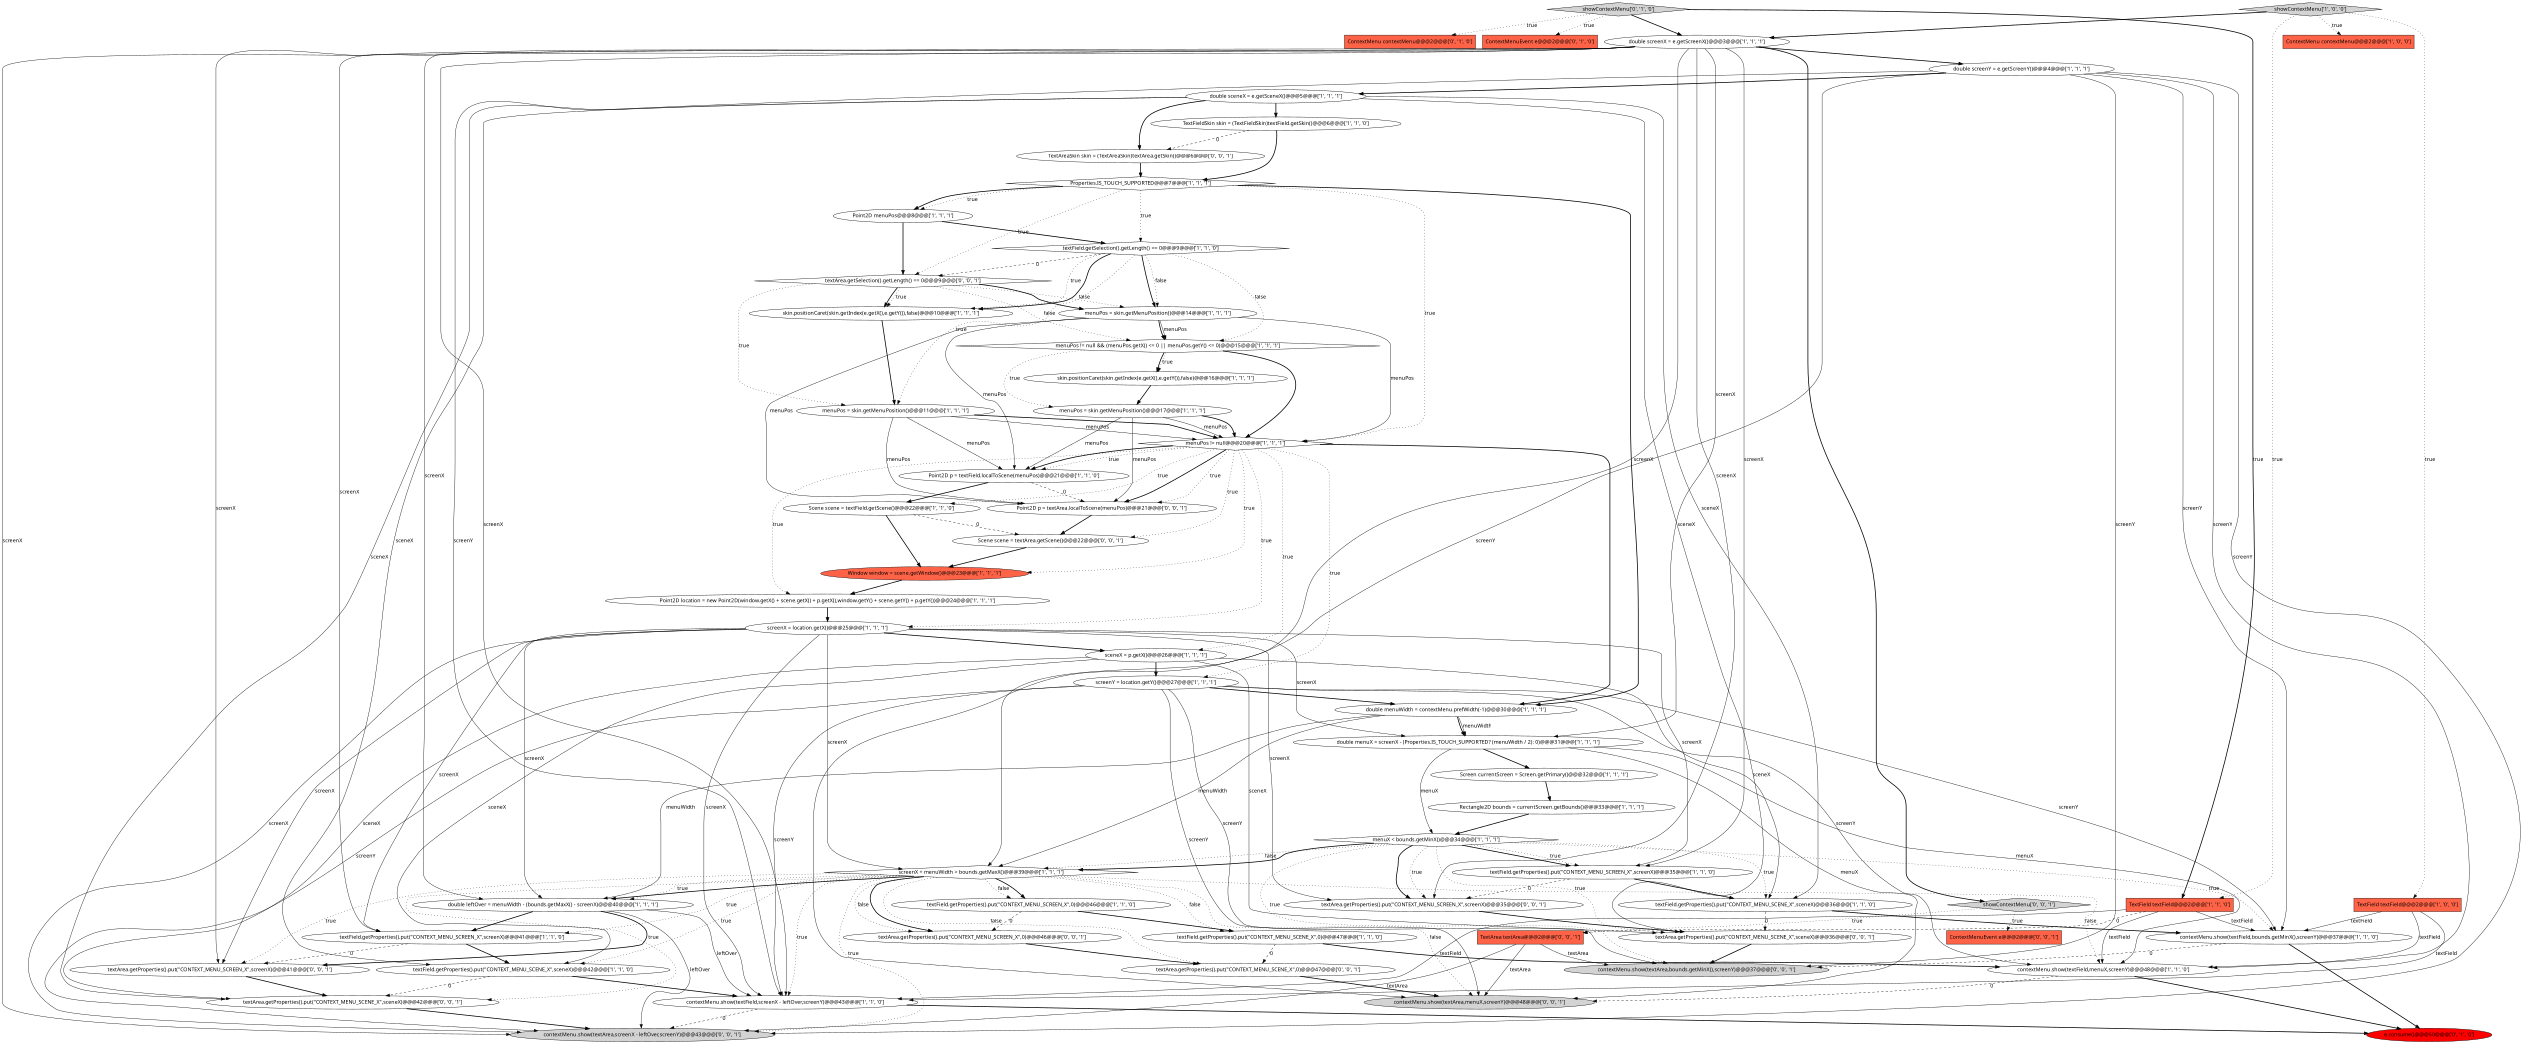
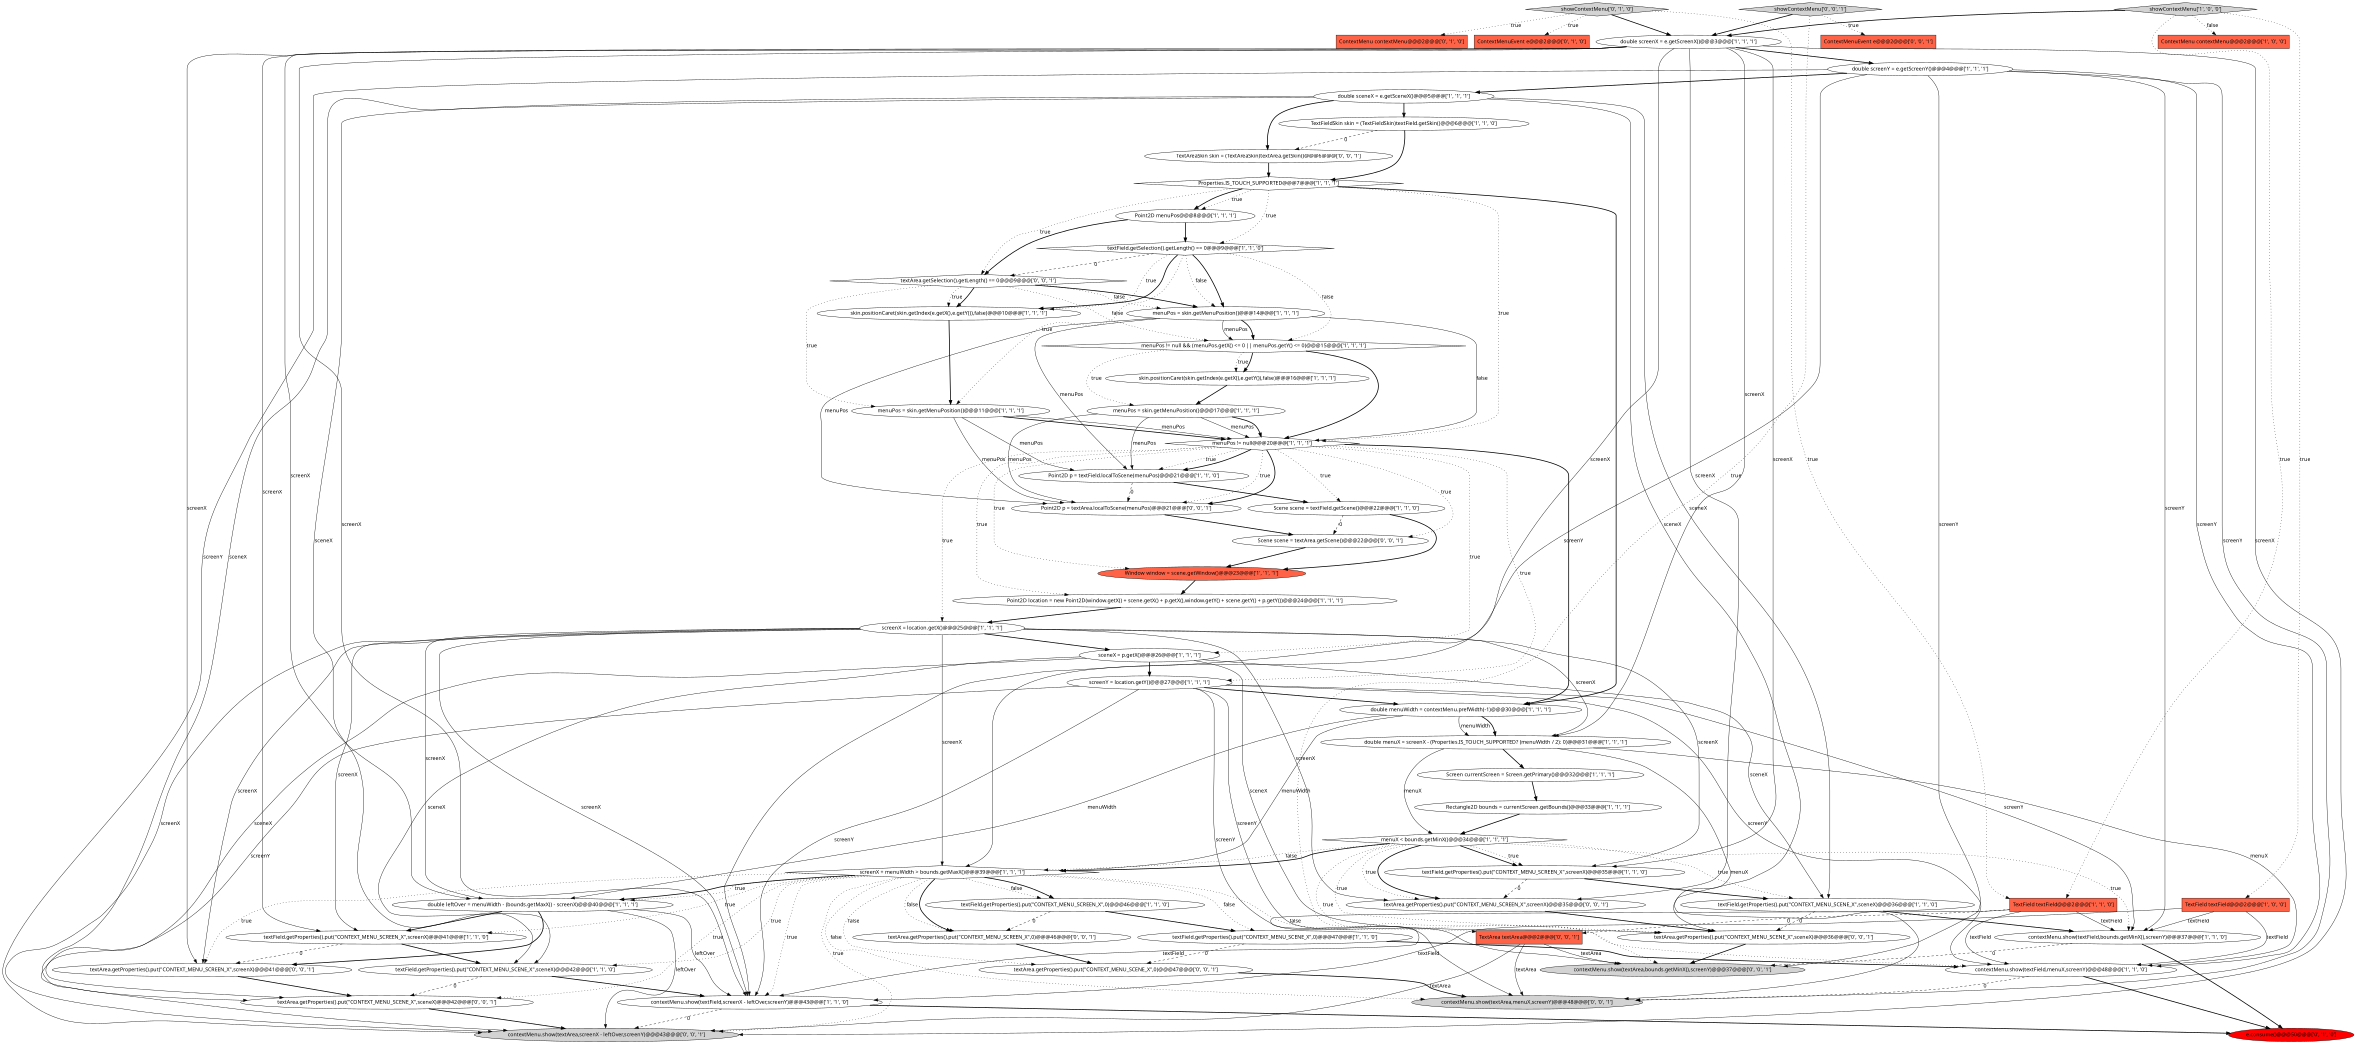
(2337, 26) -> (2213, 26)
(2253, 188) -> (1799, 427)
(1402, 378) -> (1482, 378)
(1843, 489) -> (1752, 25)
